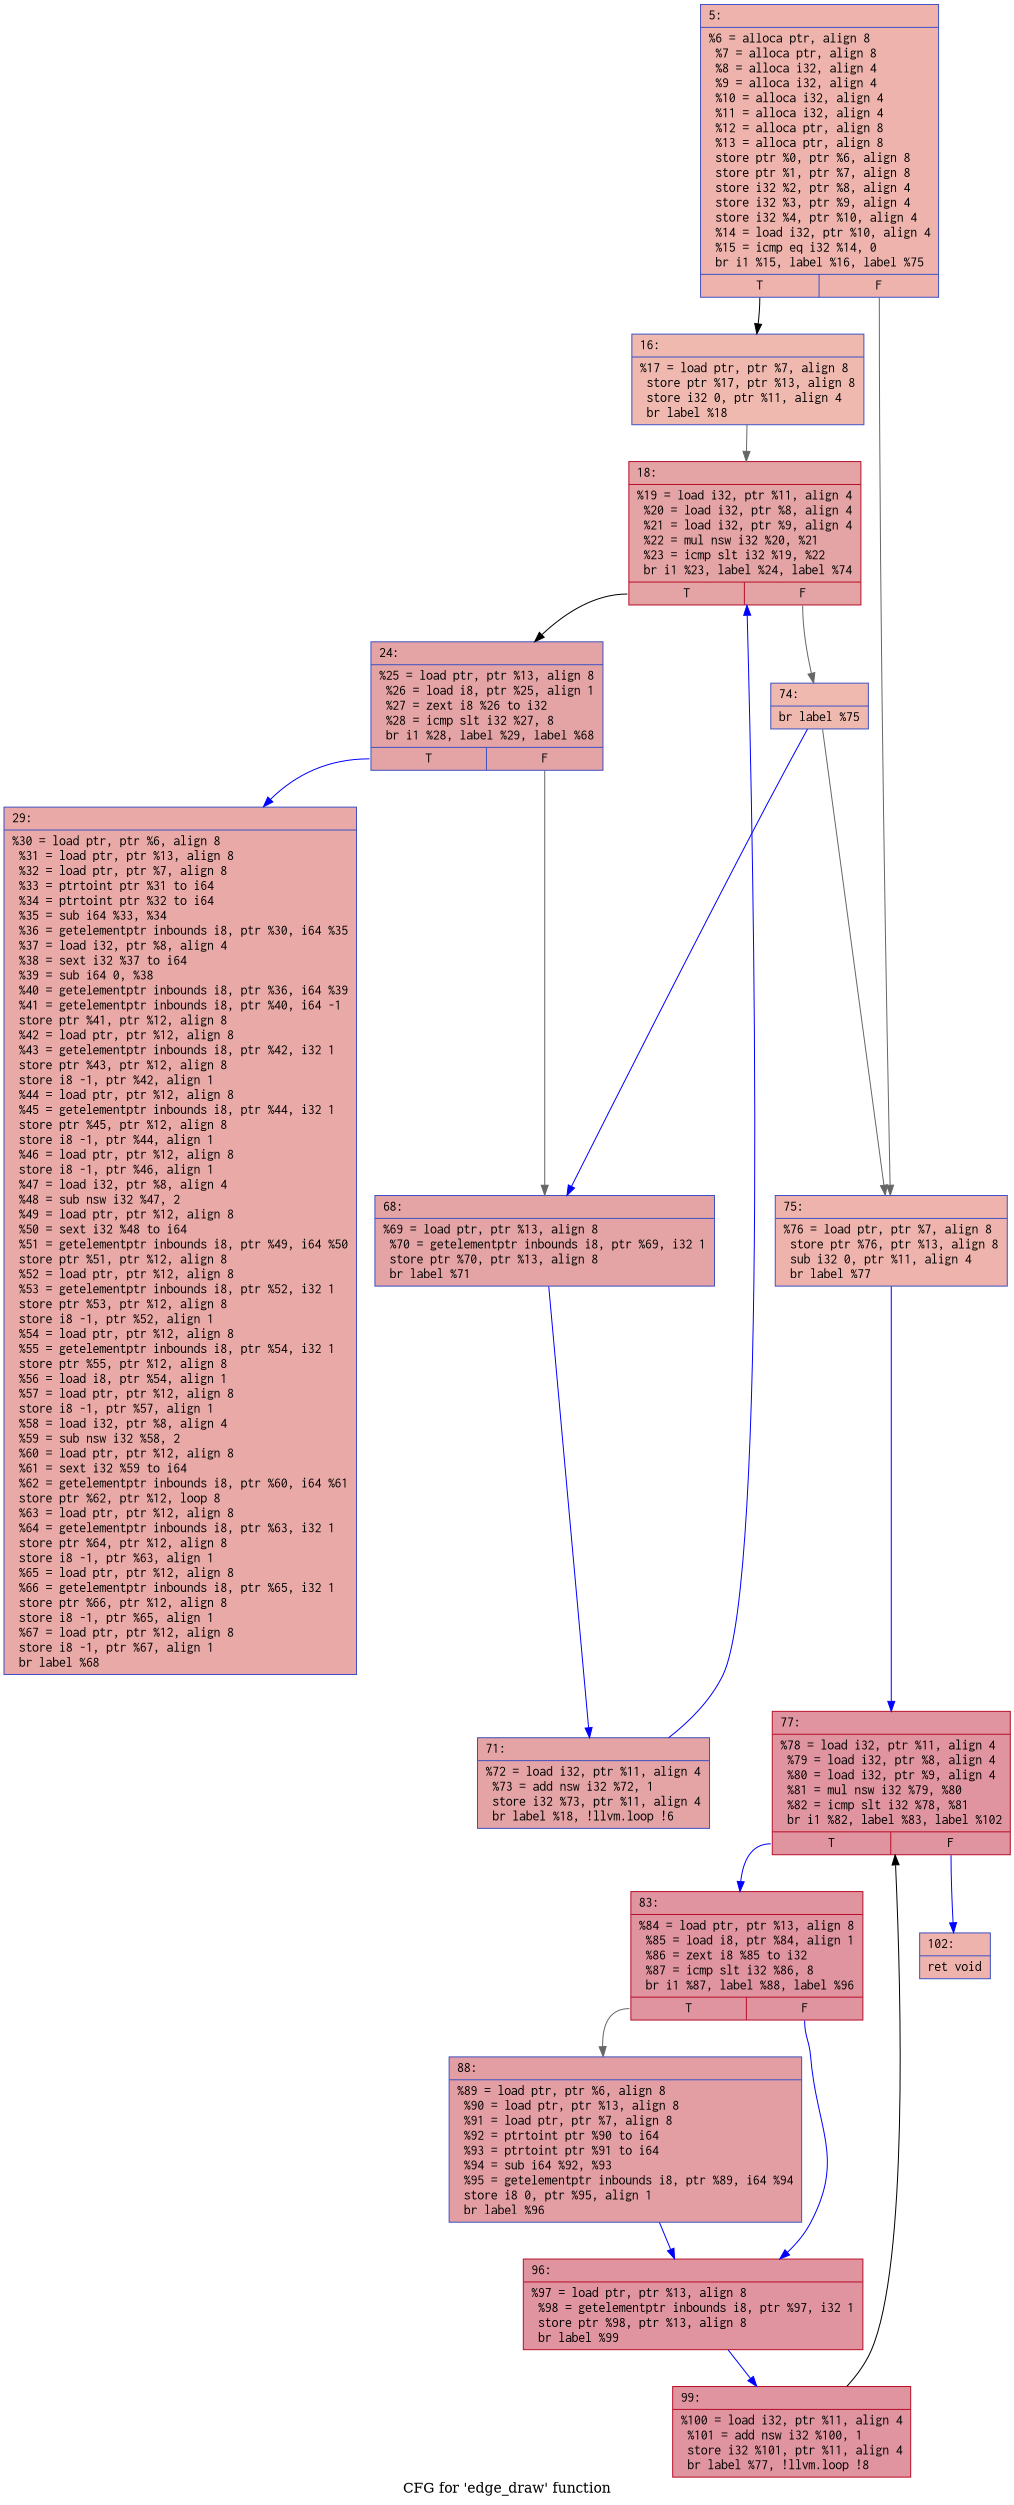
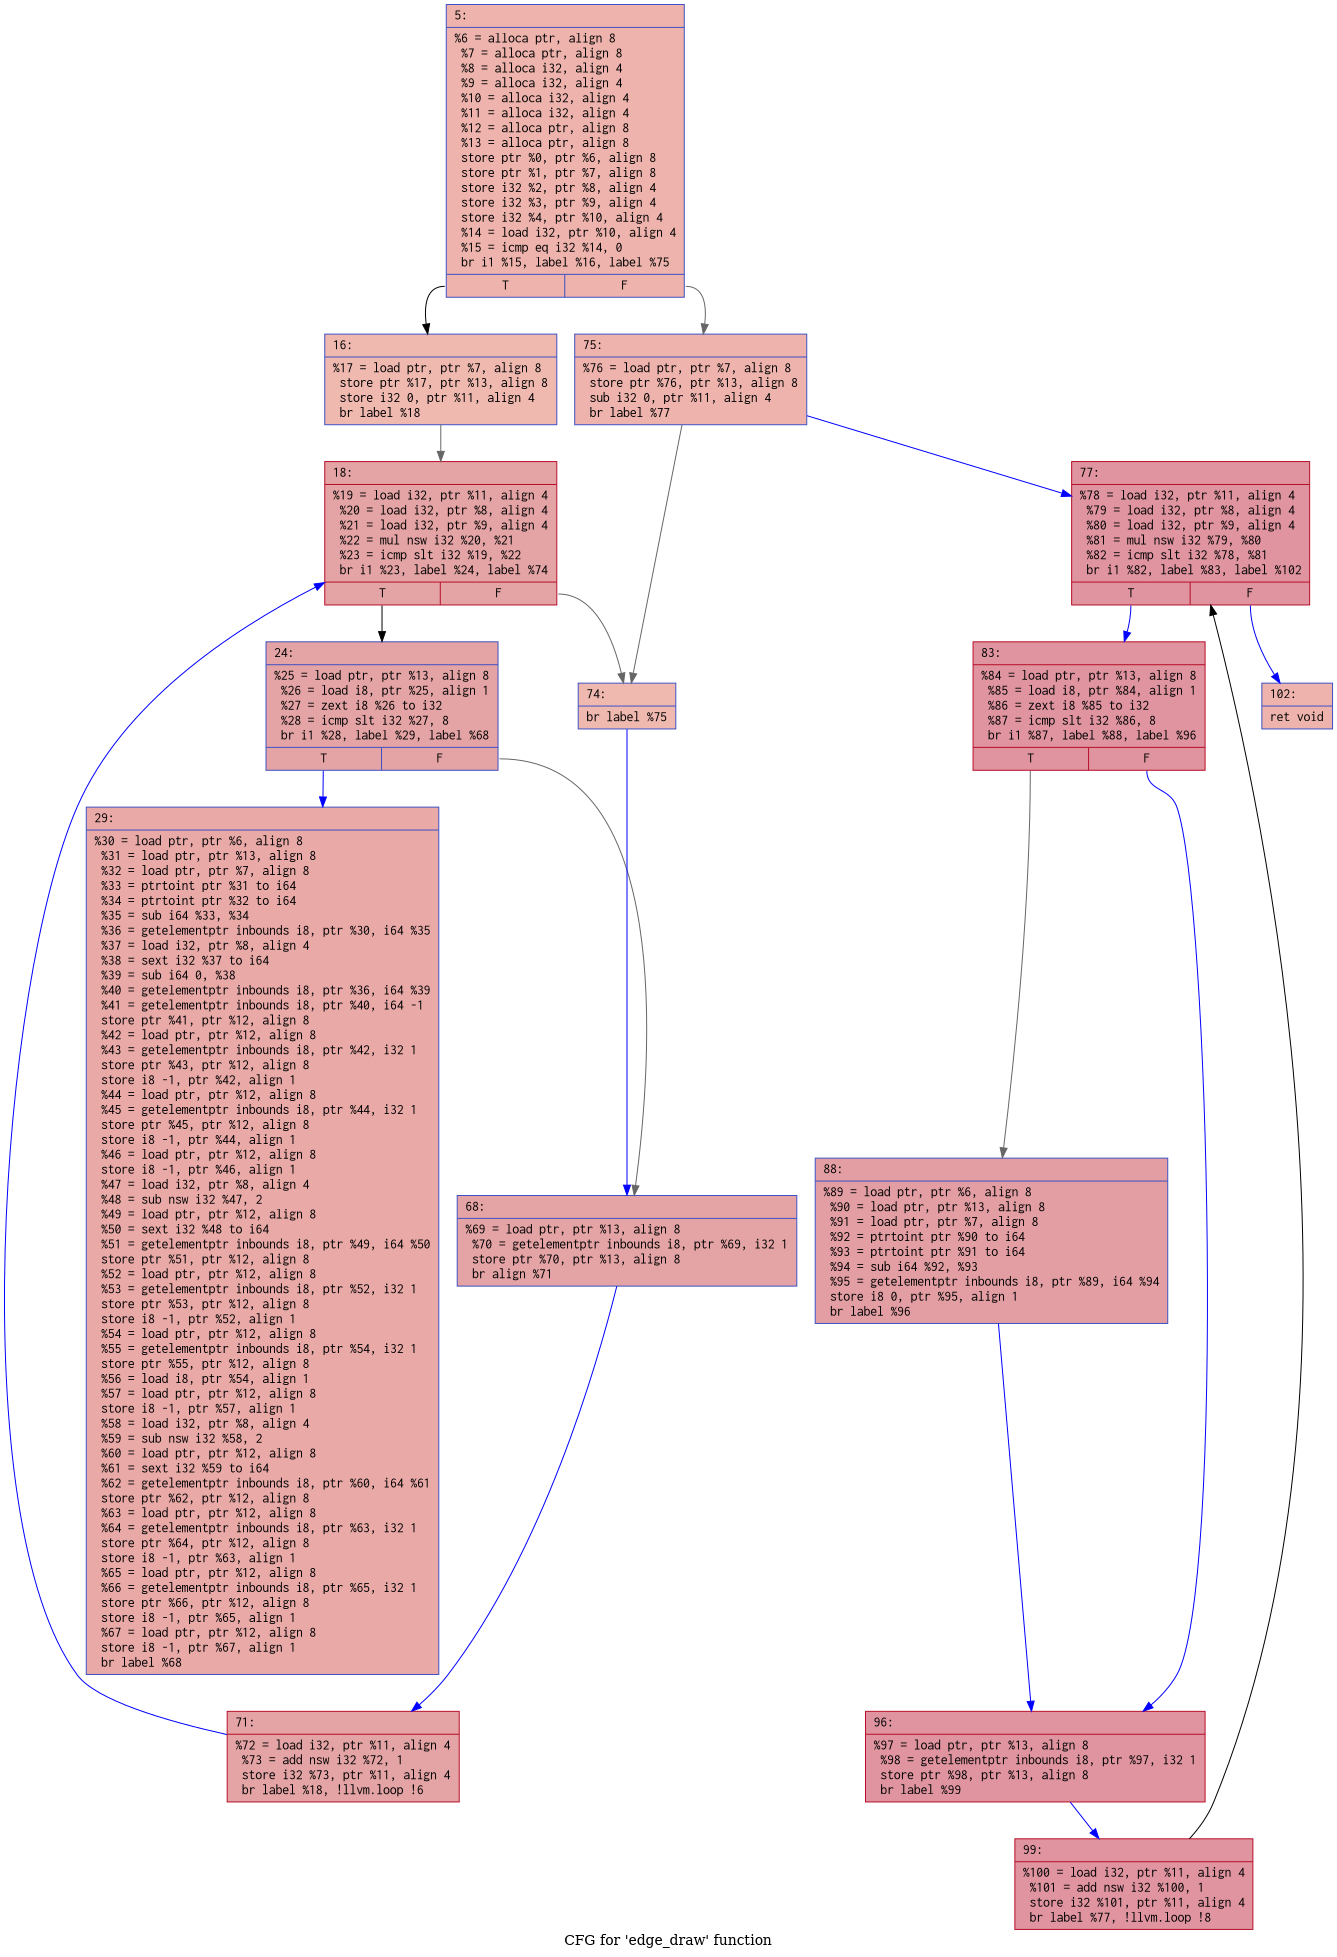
(853, 957) -> (658, 549)
(427, 1274) -> (509, 1274)
(117, 1498) -> (202, 1498)
(594, 1783) -> (343, 1757)
